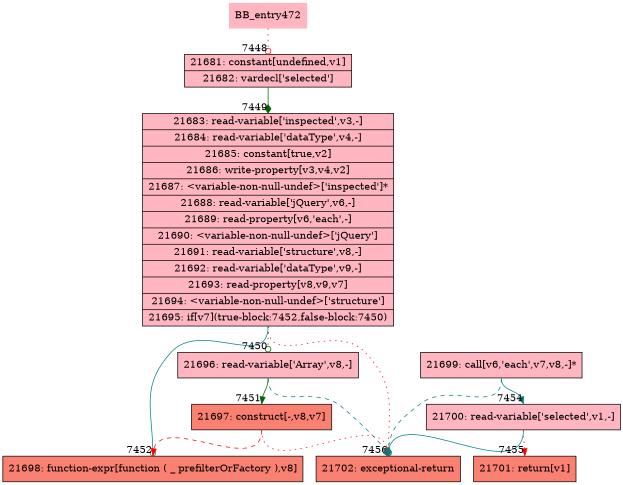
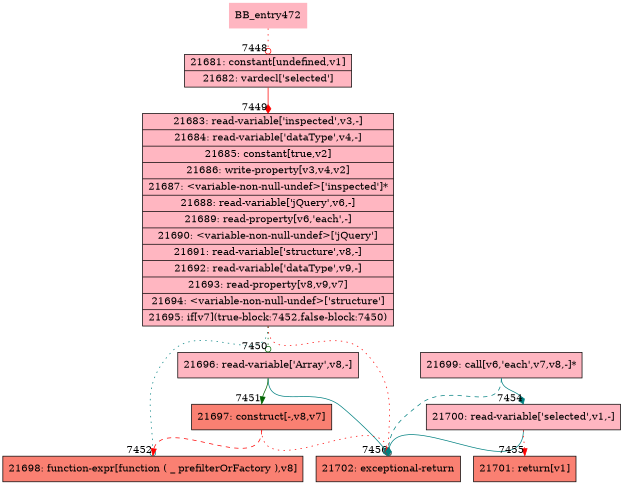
(268, 96) -> (268, 96)
(175, 350) -> (175, 350)
(509, 389) -> (508, 389)
(330, 400) -> (330, 400)
